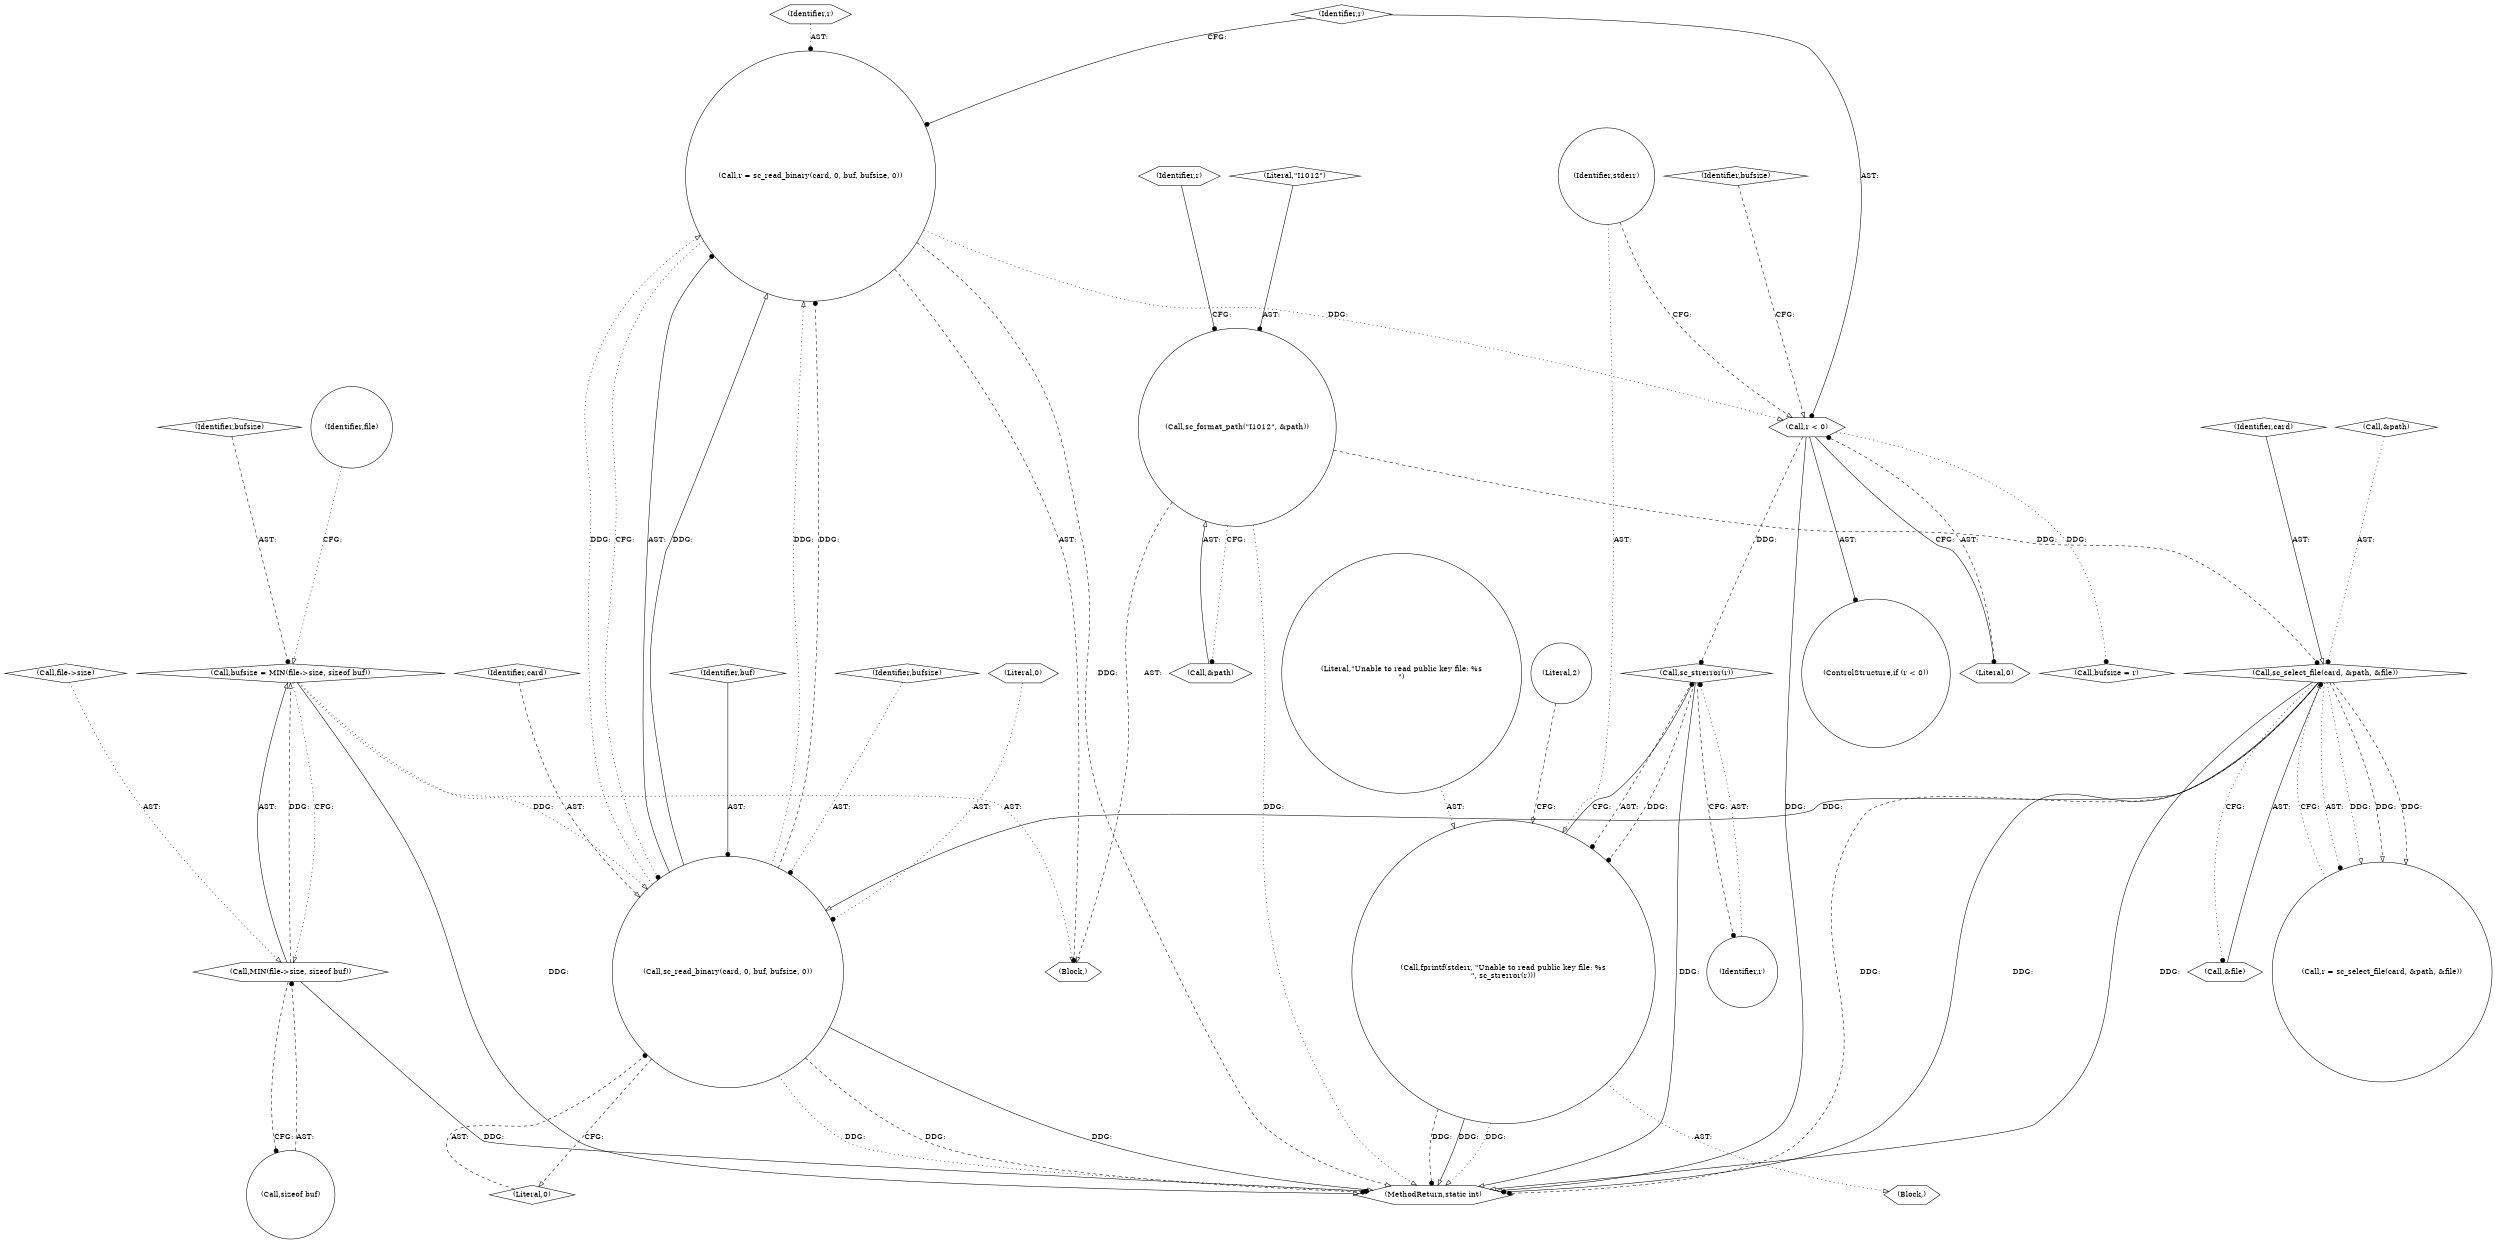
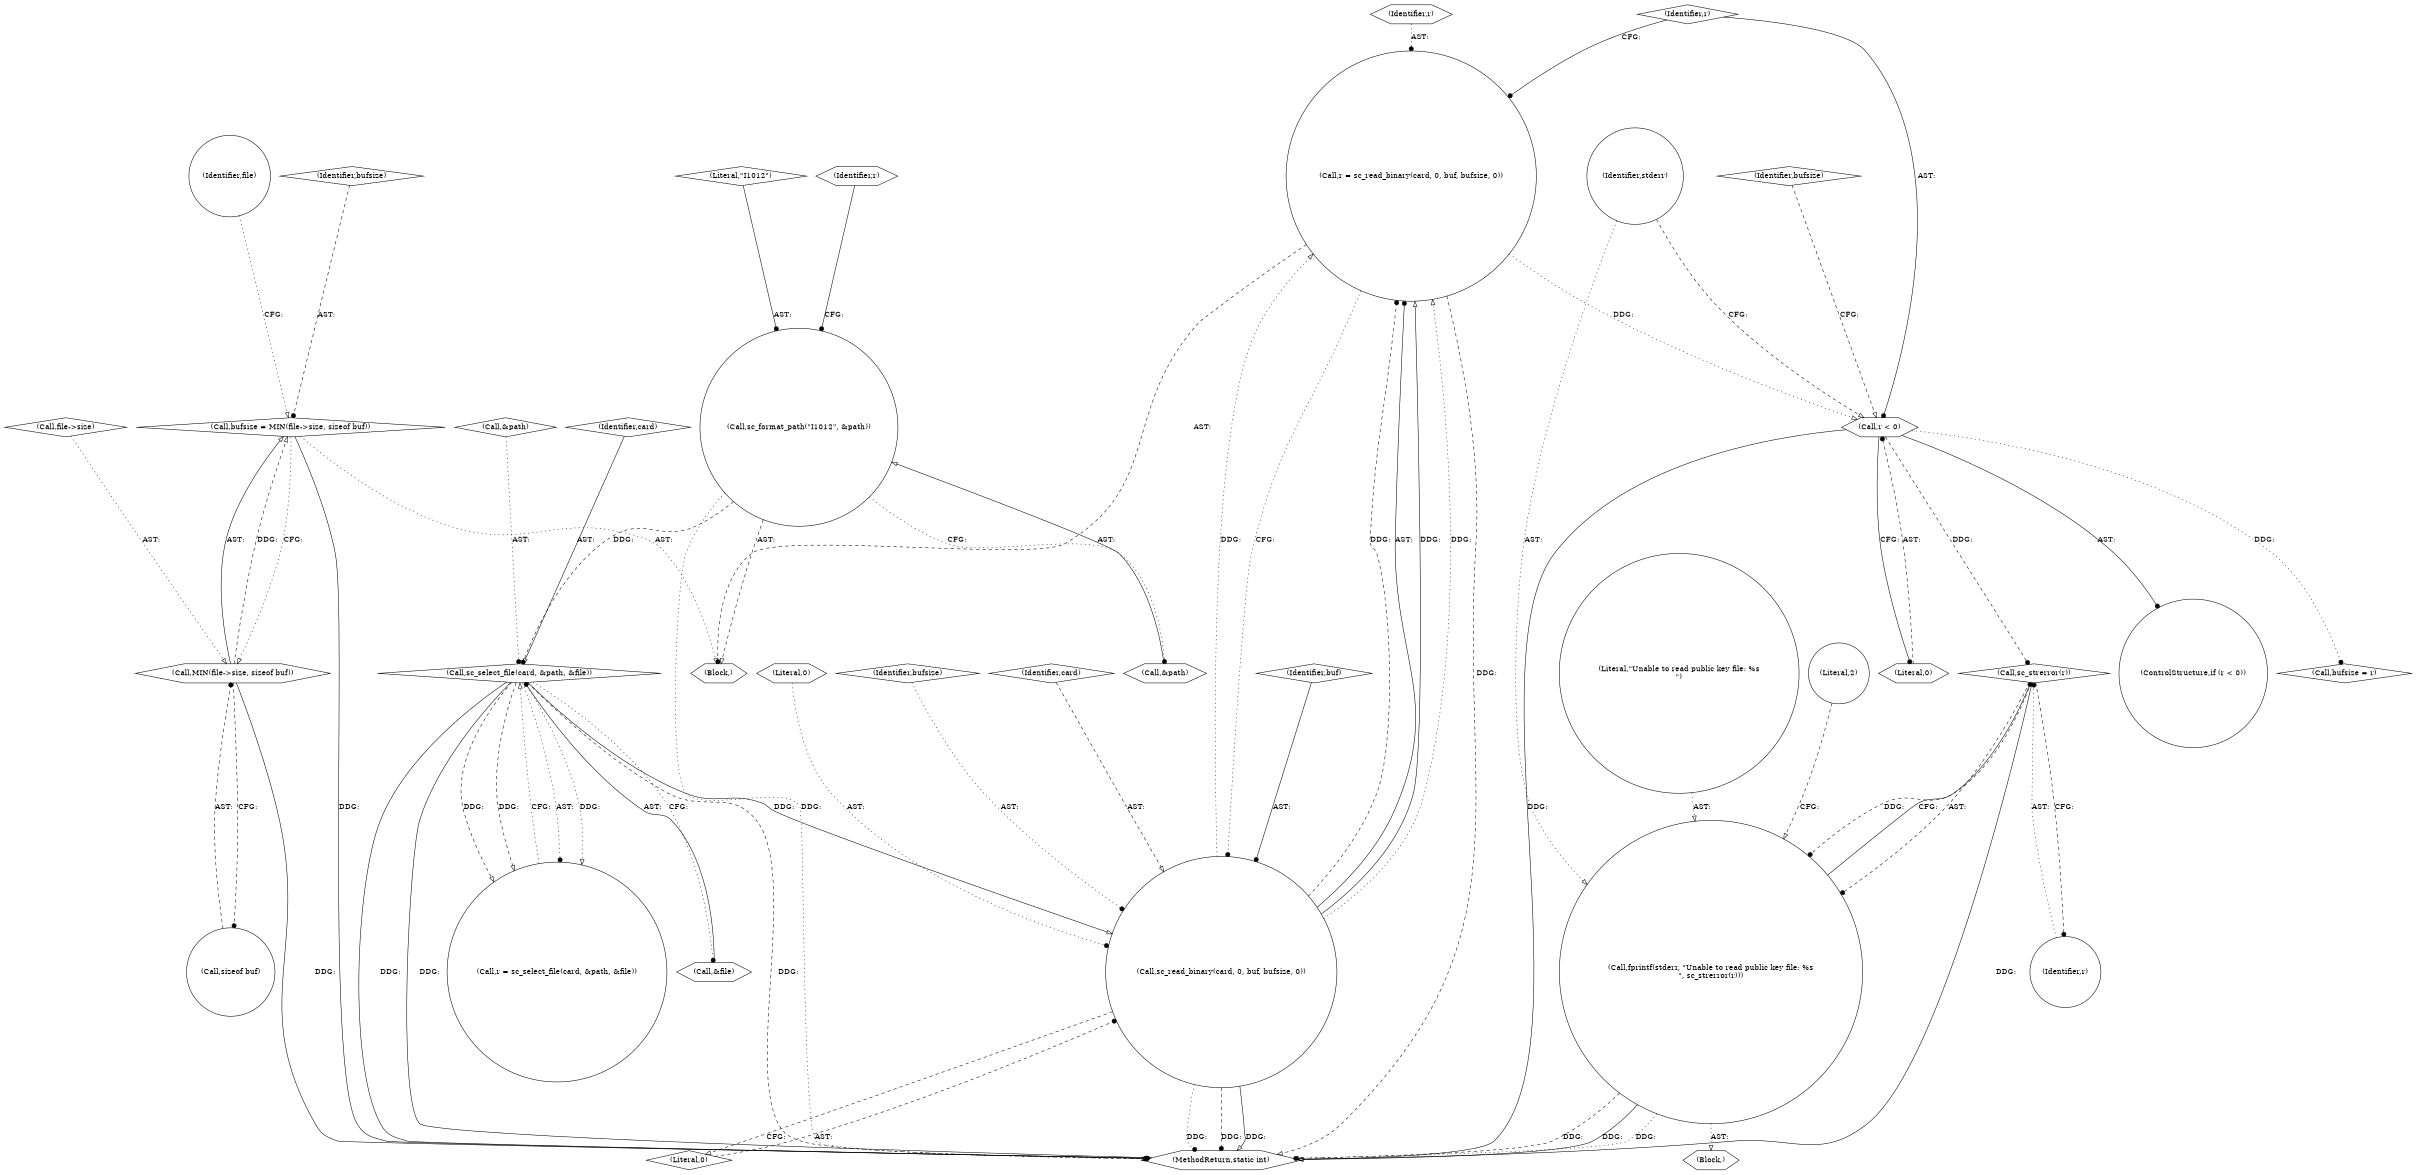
(516, 802) -> none
